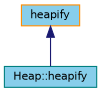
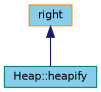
(51, 15) -> (51, 15)
